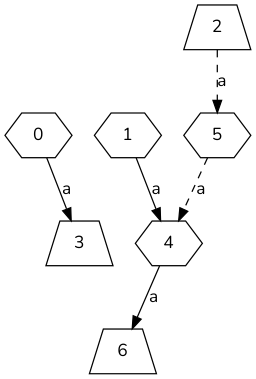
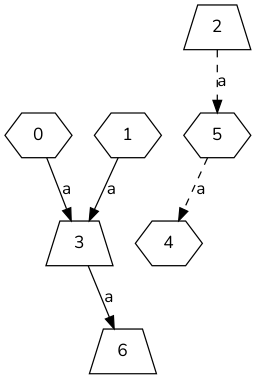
(146, 183) -> (106, 184)
(148, 292) -> (99, 292)
